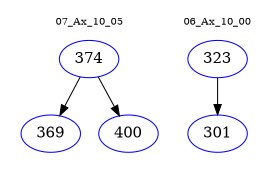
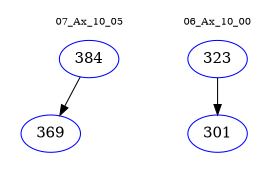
(89, 59) -> (89, 59)
(128, 134) -> none
